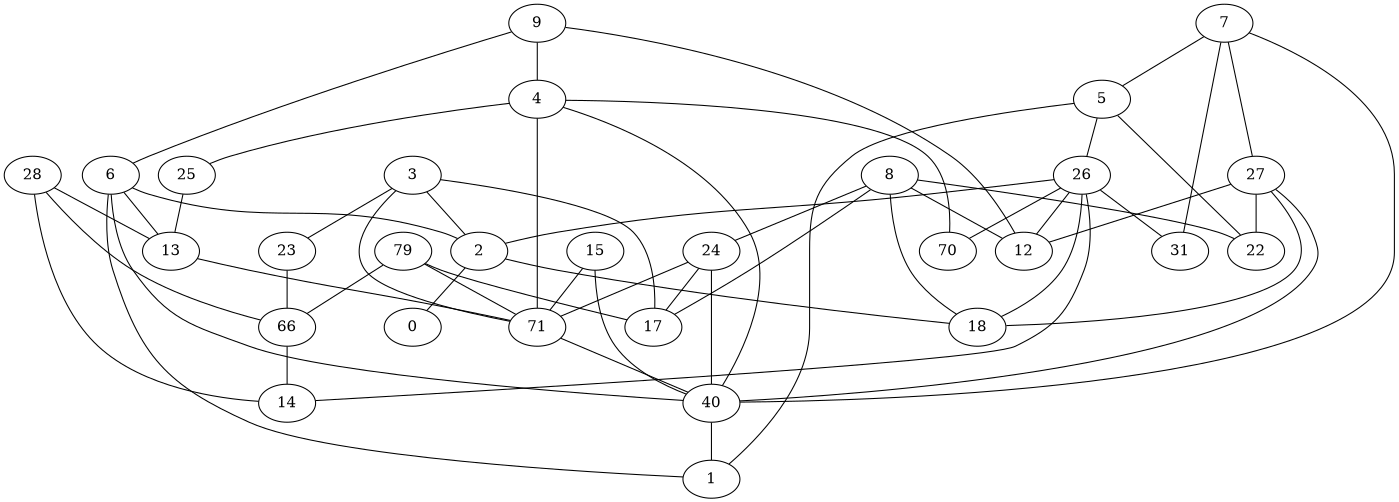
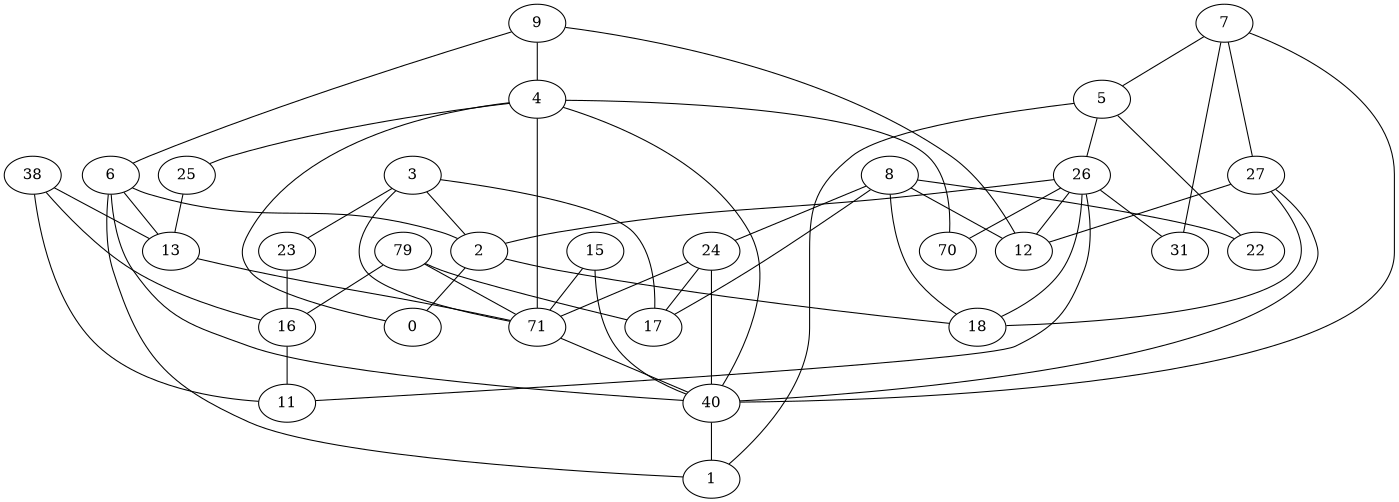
(33, 175) -> (33, 175)
none -> (285, 189)
(1256, 213) -> none
(287, 327) -> (287, 327)
(287, 403) -> (287, 403)
